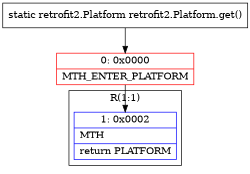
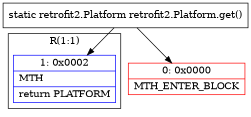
(125, 77) -> (187, 86)
(125, 95) -> (103, 39)
